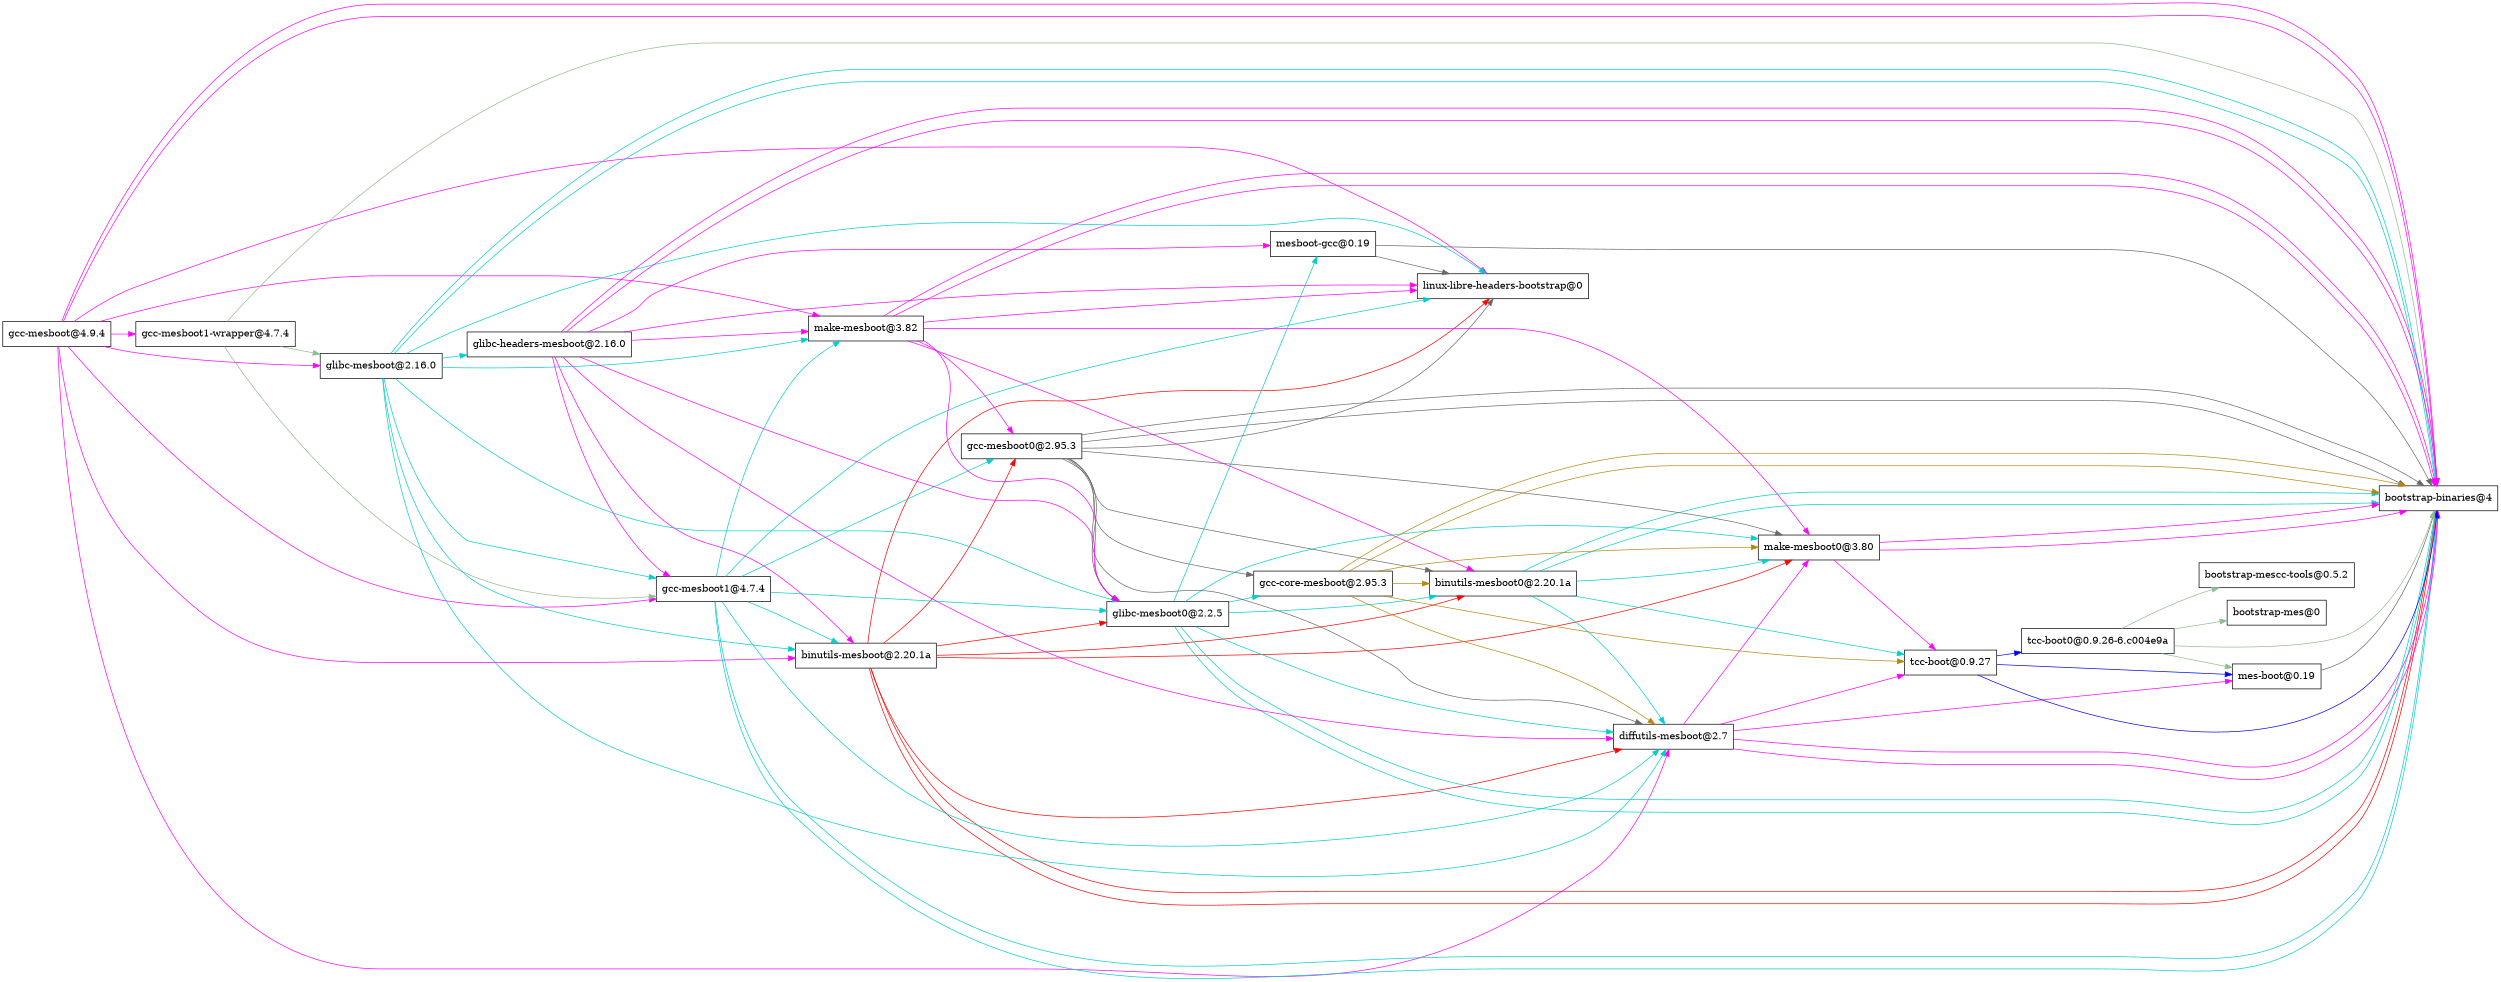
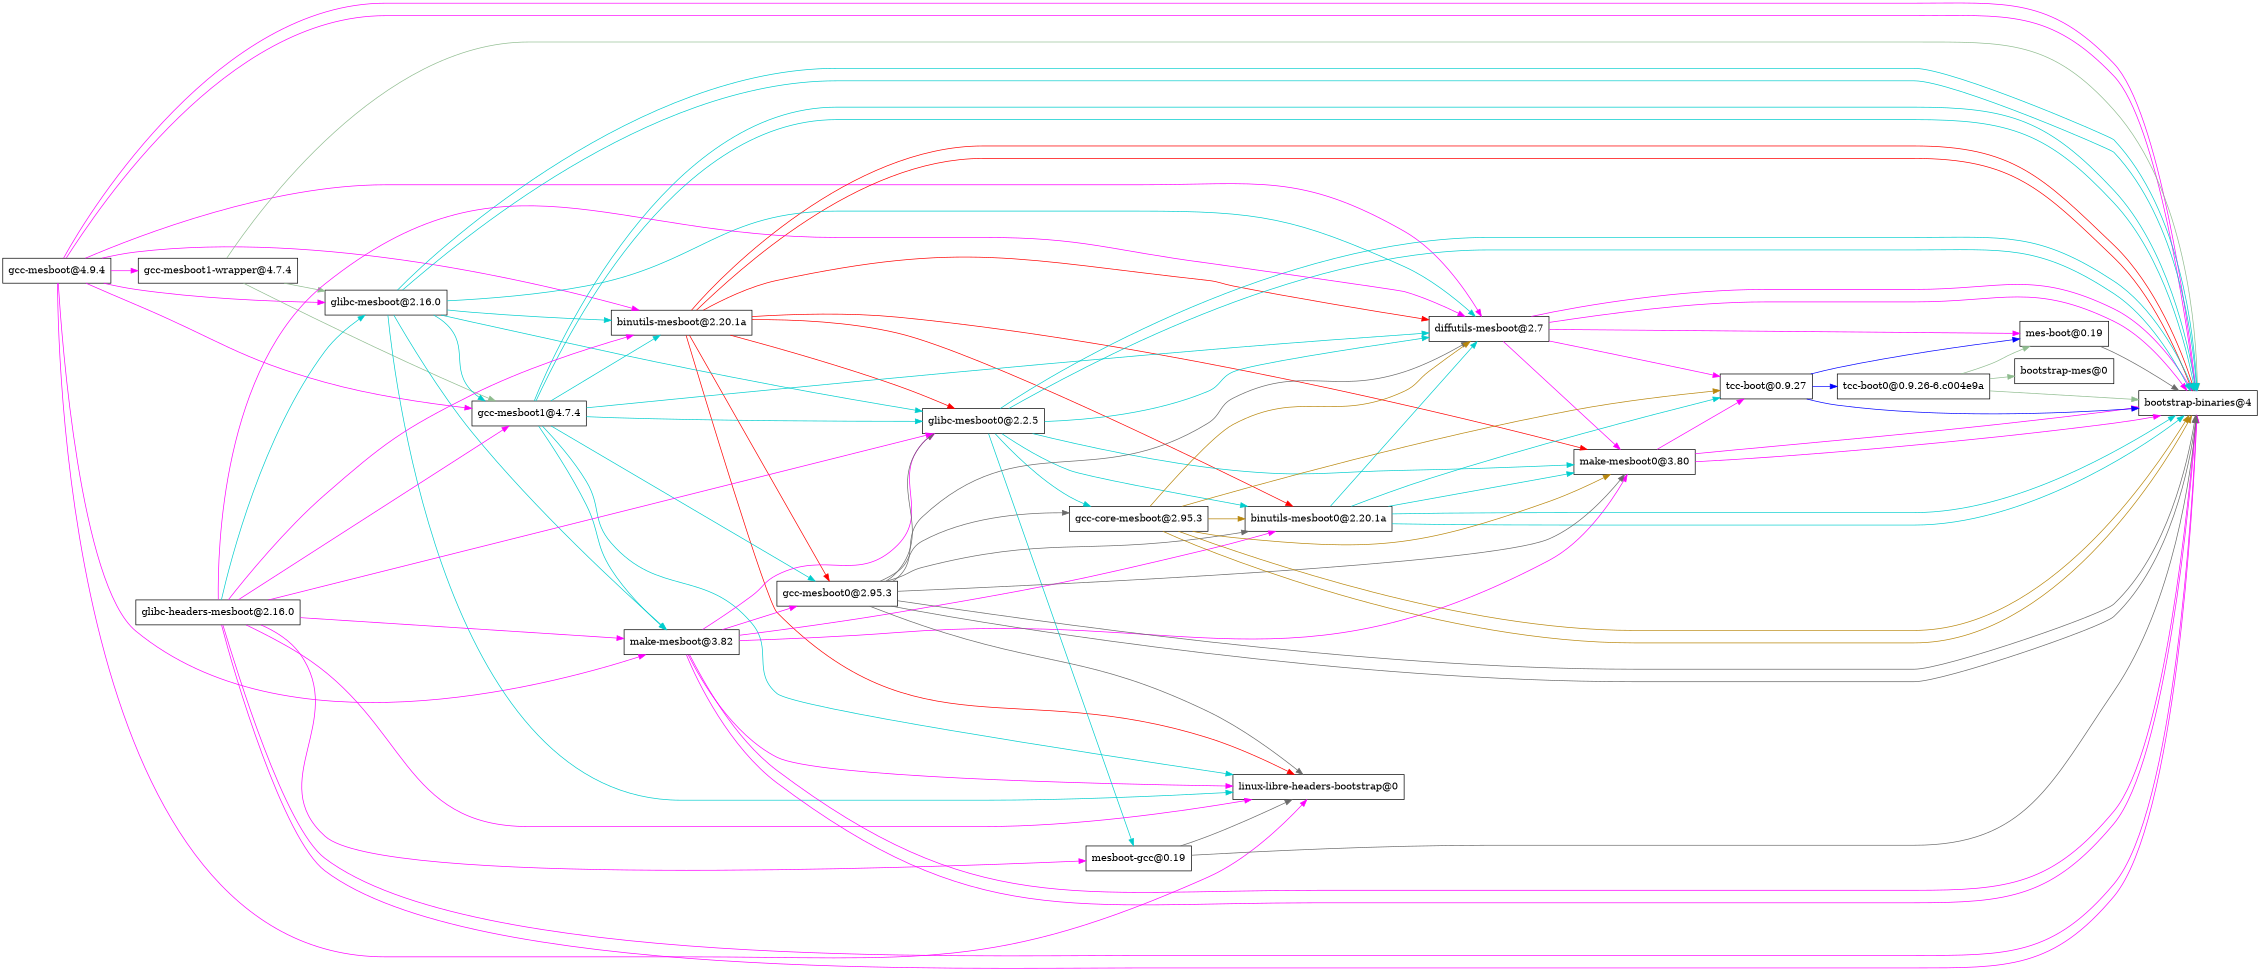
(451, 357) -> (271, 449)
(2277, 575) -> none
